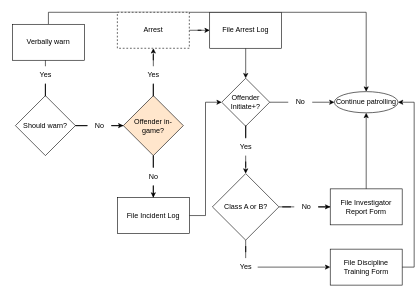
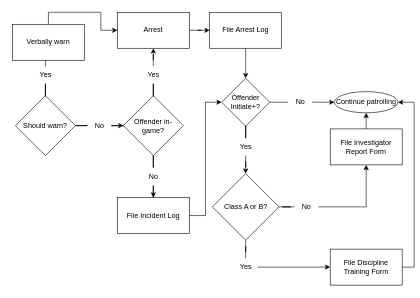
(365, 12) -> (111, 30)
(153, 30) -> (153, 30)
(153, 126) -> (153, 126)
(366, 207) -> (366, 147)
